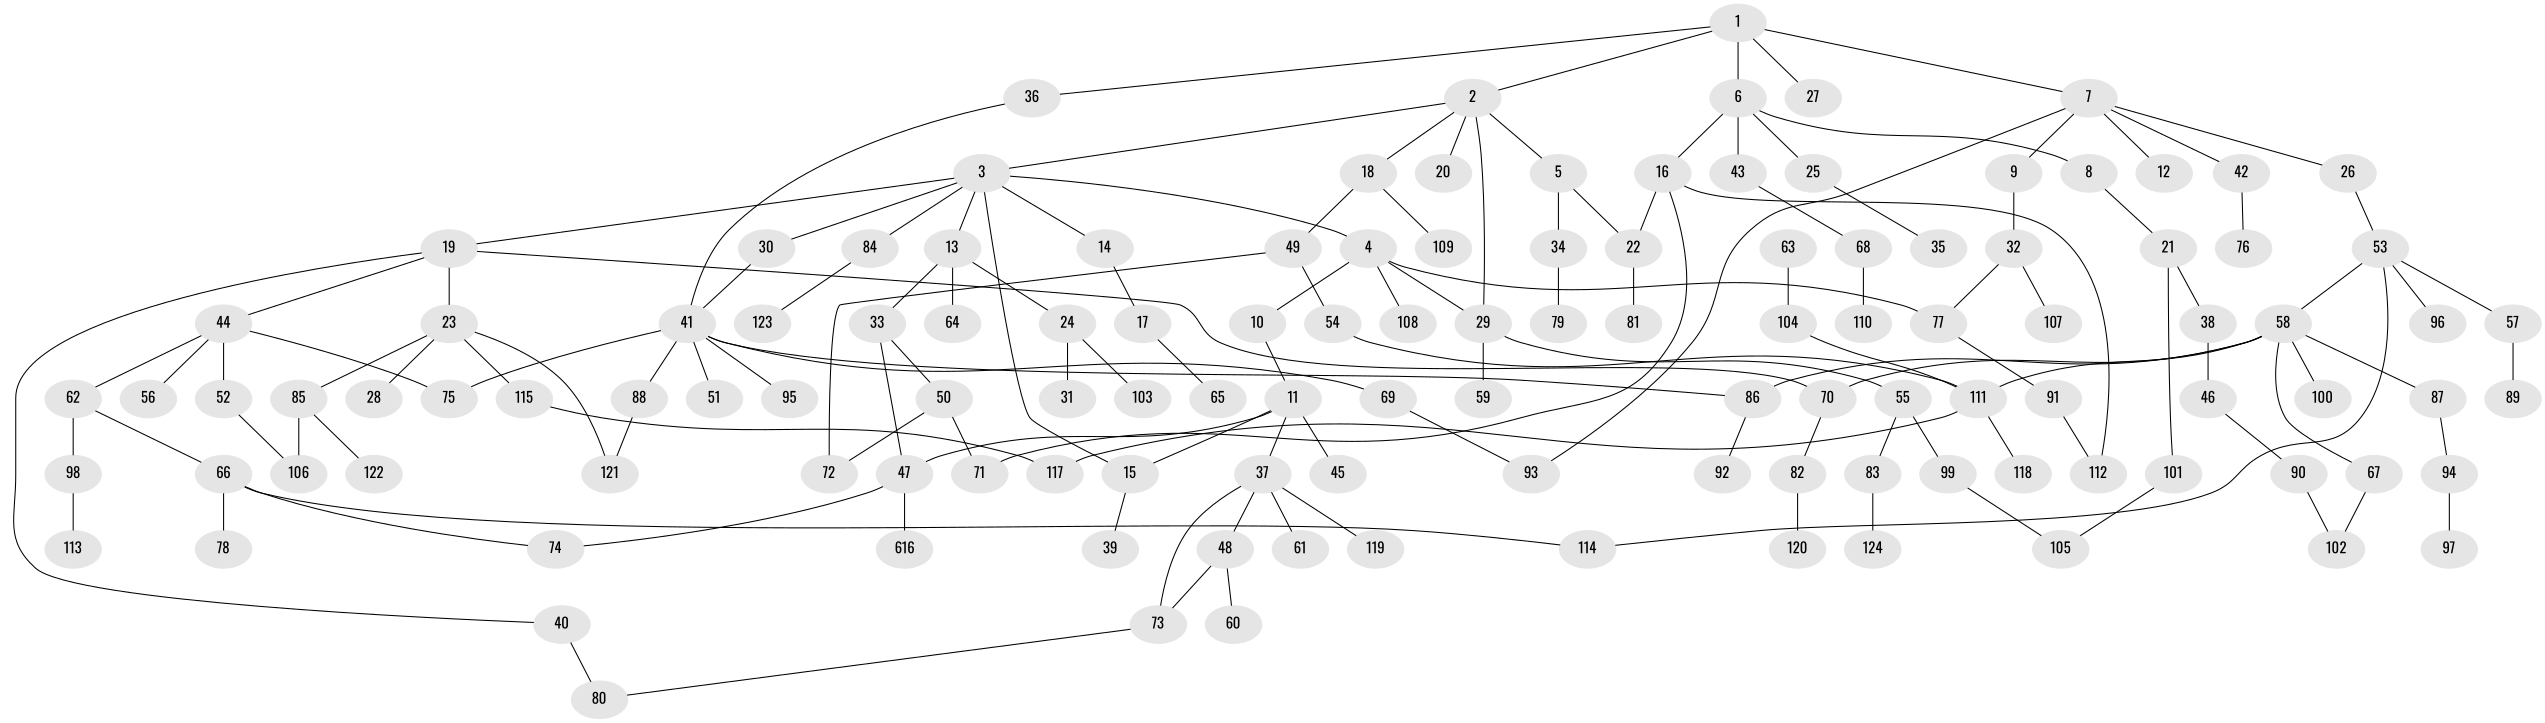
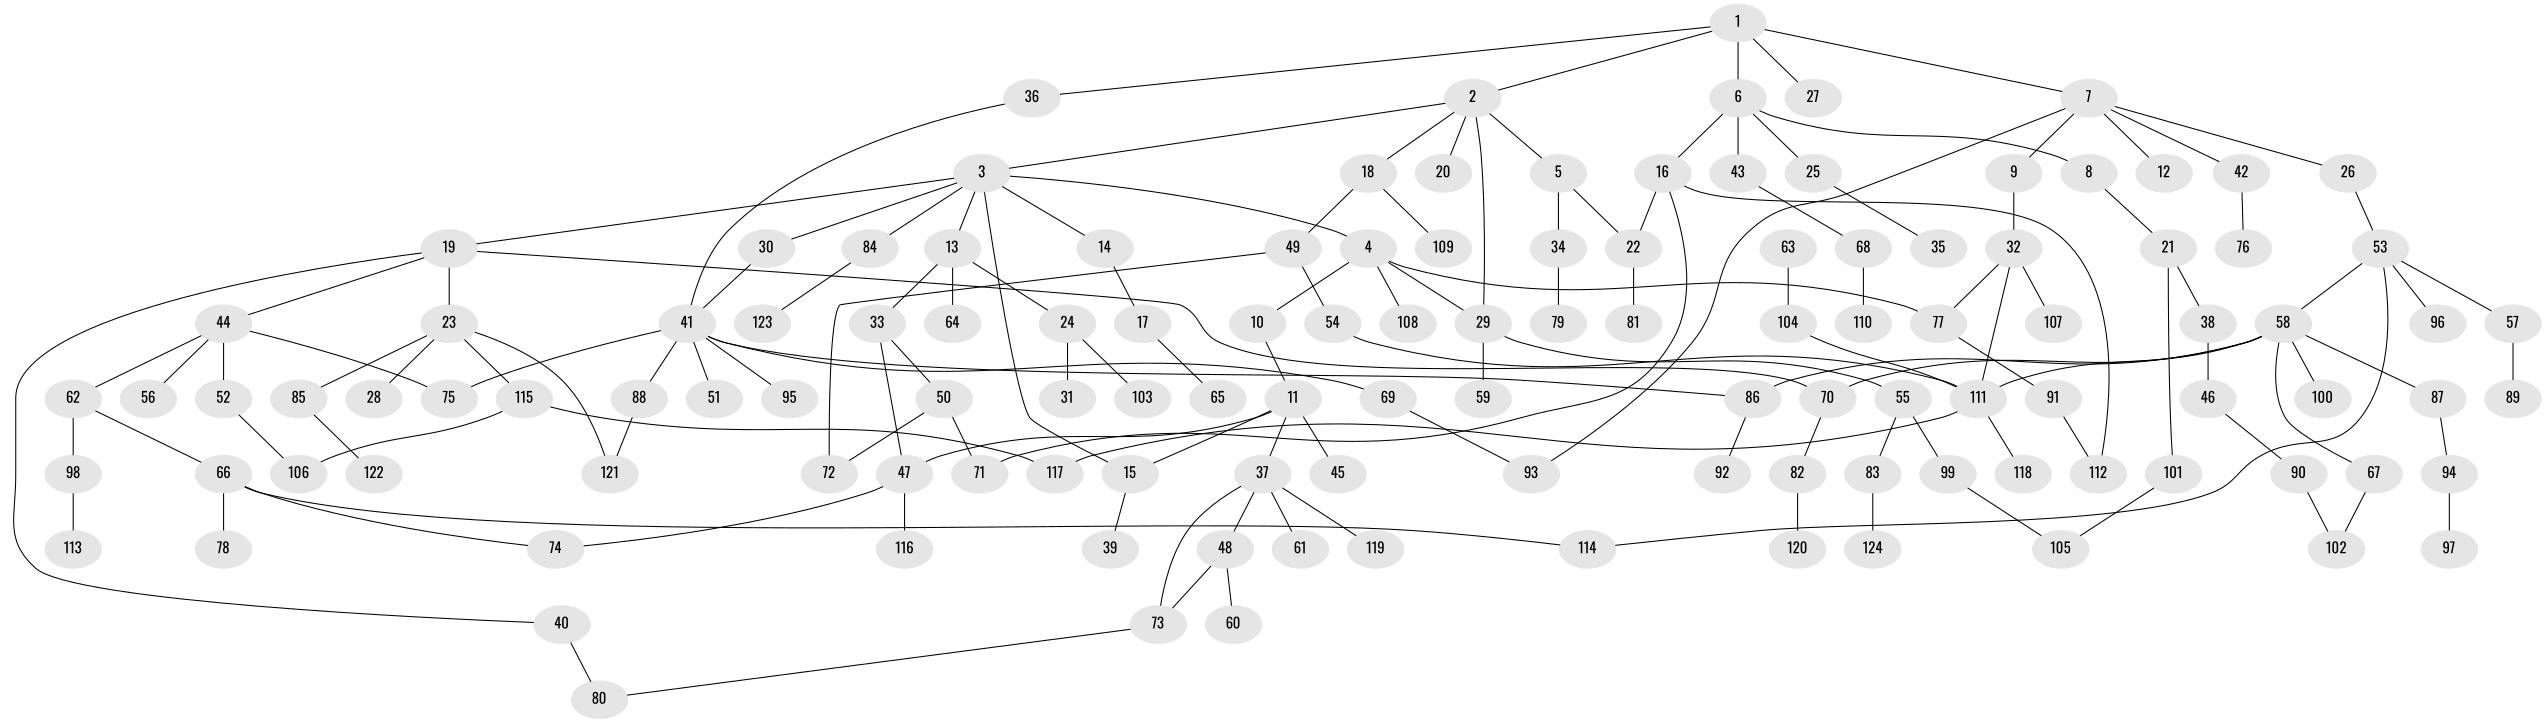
none -> (1996, 324)
(299, 437) -> (412, 437)
(905, 549) -> (905, 549)
